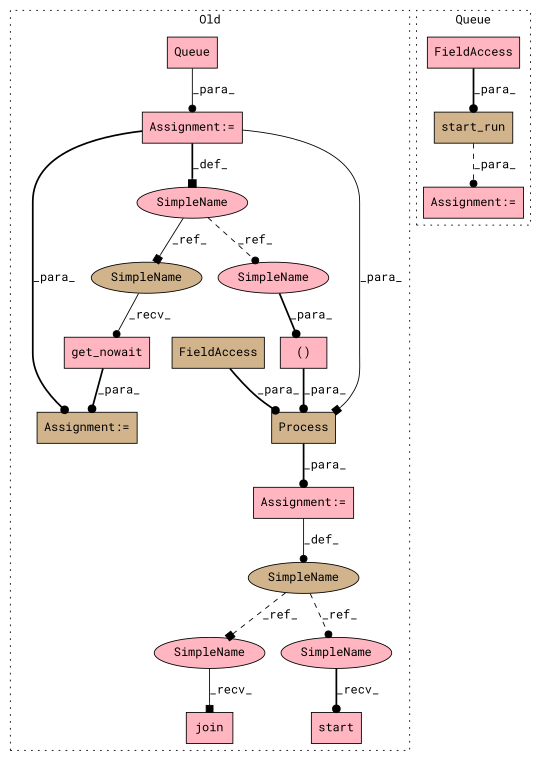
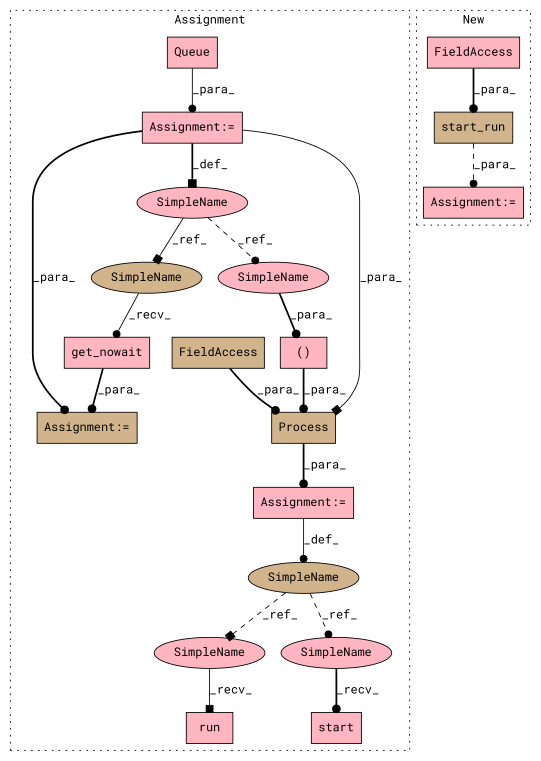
(210, 20) -> (210, 20)
(474, 20) -> (474, 20)
(210, 728) -> (210, 728)
